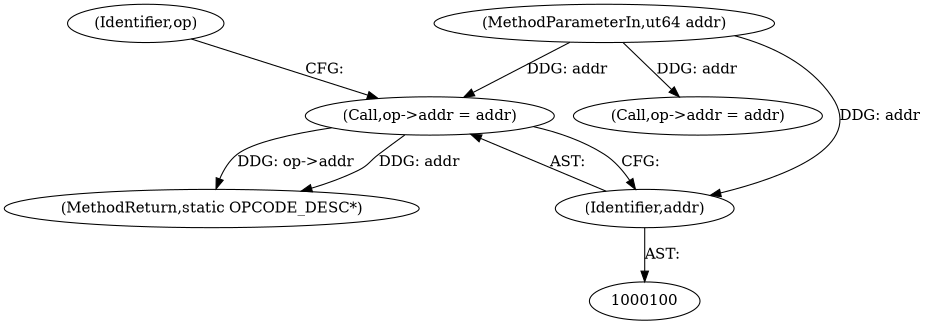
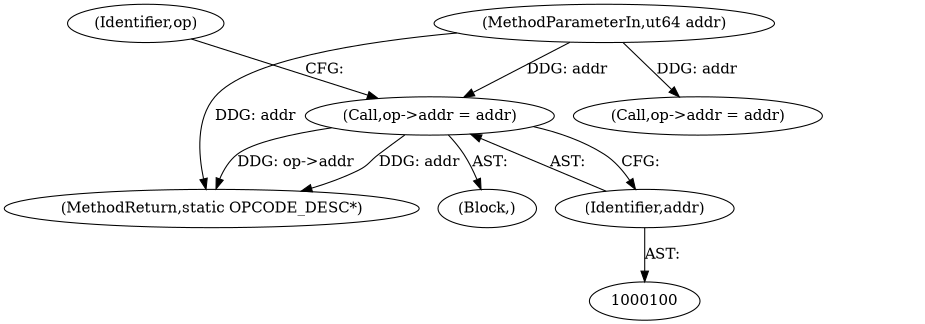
(839, 123) -> (290, 60)
none -> (487, 209)
